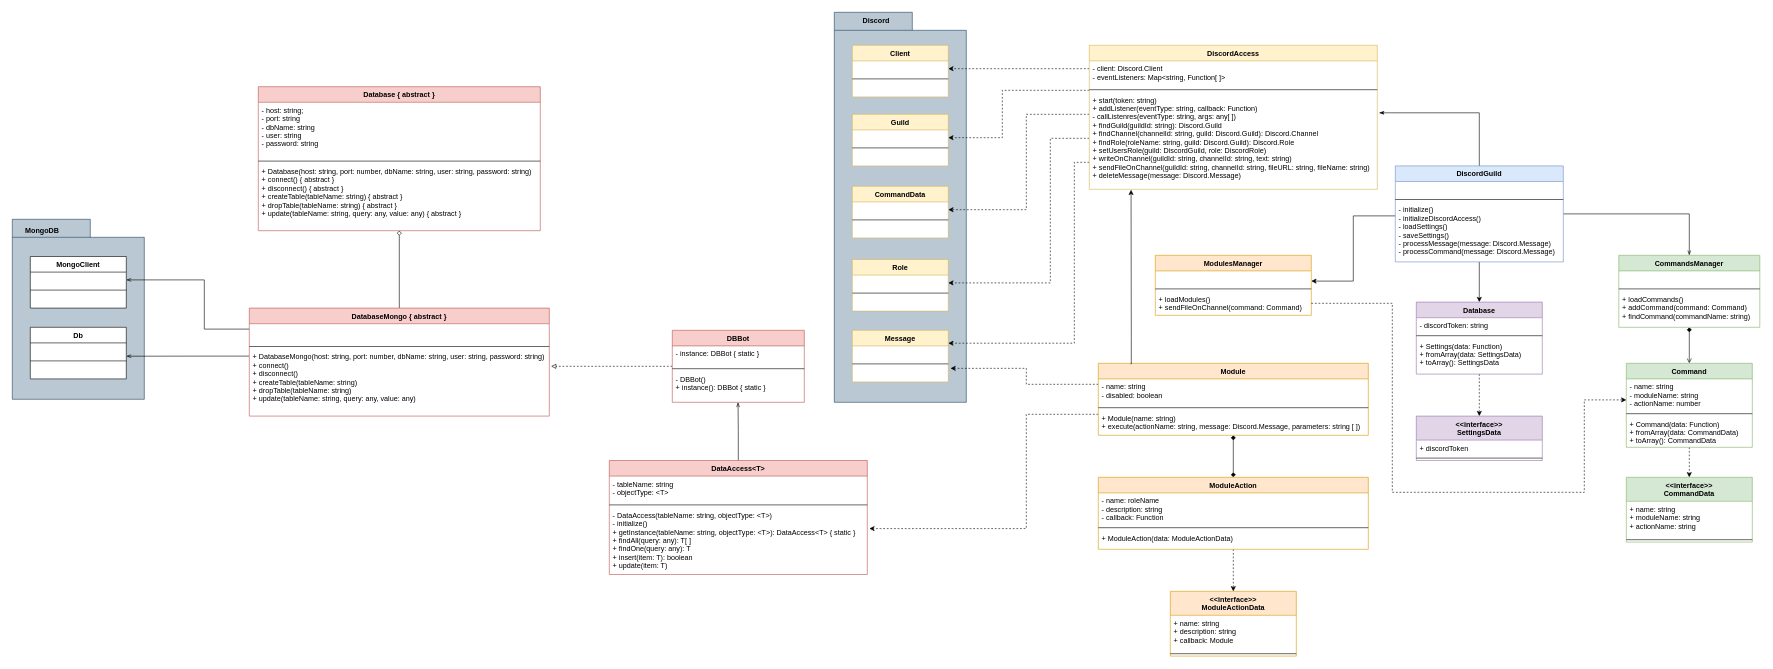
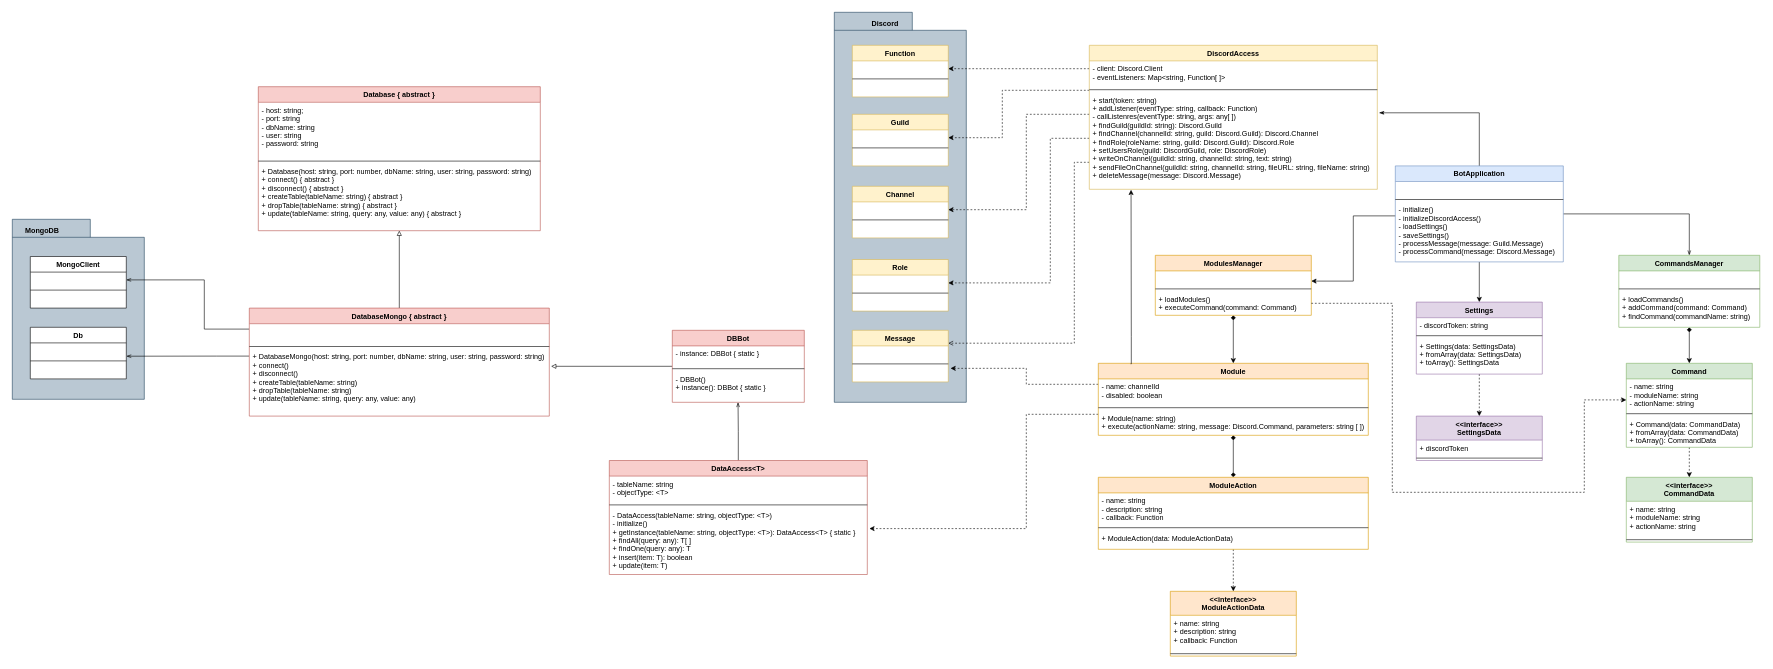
(876, 20) -> (885, 23)
(900, 53) -> (900, 53)
(1479, 174) -> (1479, 174)
(900, 194) -> (900, 194)
(1421, 210) -> (1421, 210)
(399, 236) -> (399, 237)
(1186, 299) -> (1186, 299)
(1479, 310) -> (1479, 310)
(953, 343) -> (952, 343)
(1467, 346) -> (1475, 346)
none -> (1233, 357)
(1689, 359) -> (1689, 357)
(614, 366) -> (614, 366)
(1126, 387) -> (1132, 387)
(1654, 387) -> (1654, 387)
(1141, 418) -> (1141, 418)
(1676, 424) -> (1683, 424)
(1130, 501) -> (1126, 501)
(1198, 623) -> (1198, 623)
